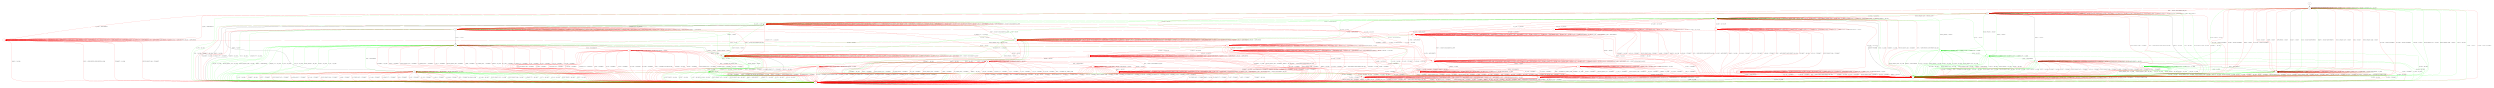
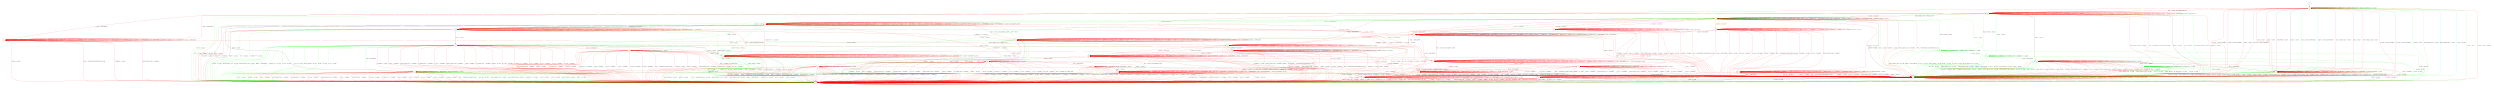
(2210, 28) -> (2090, 62)
(1484, 32) -> (1595, 34)
